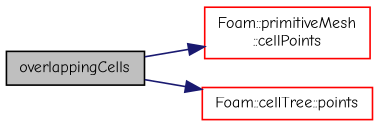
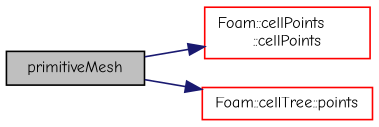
(287, 33) -> (287, 33)
(75, 68) -> (75, 68)
